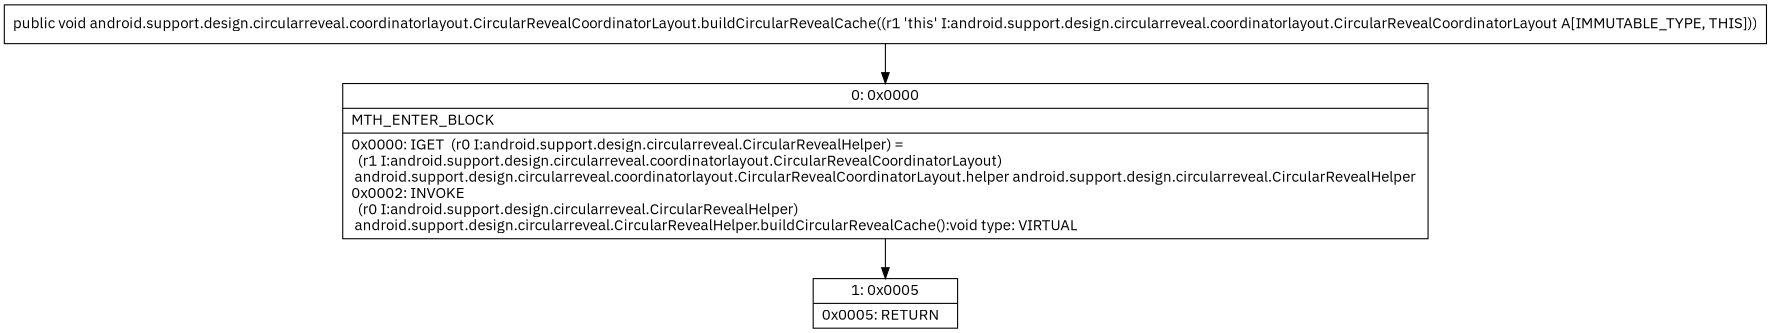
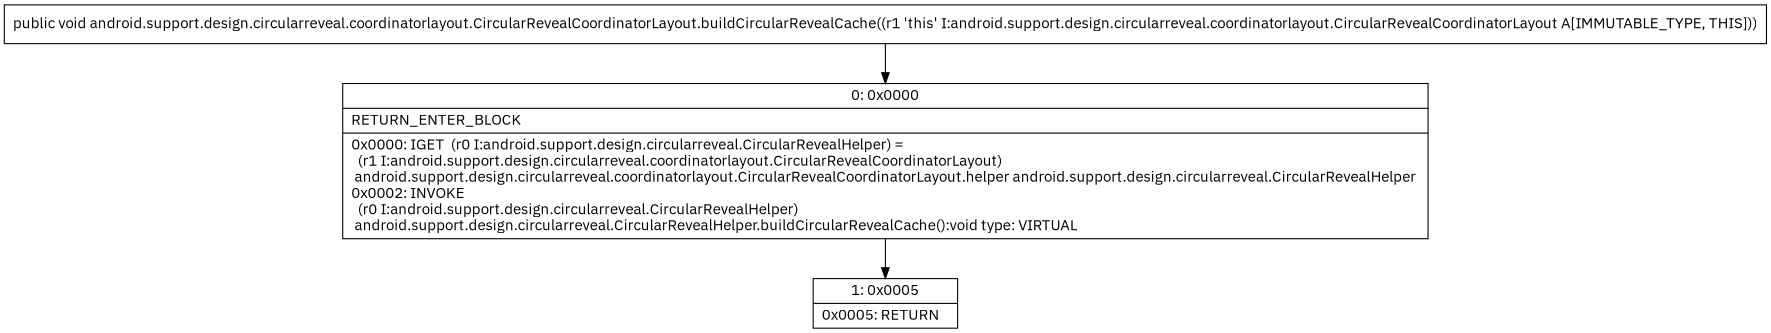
(423, 120) -> (436, 120)
